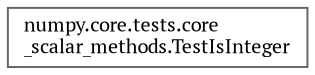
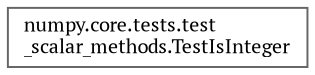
(158, 37) -> (158, 37)
